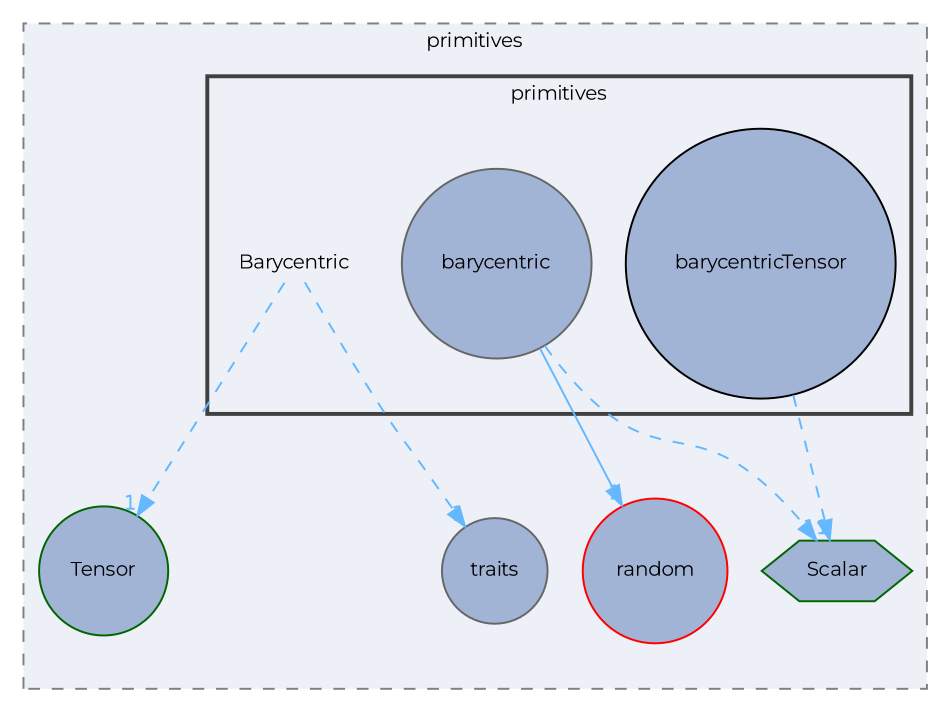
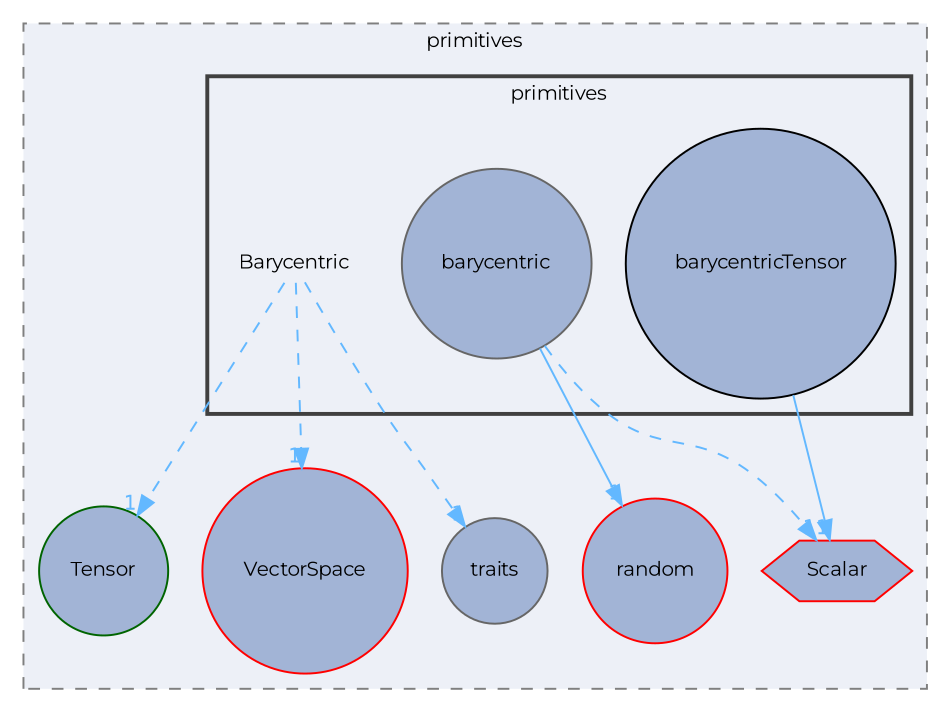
(809, 458) -> (809, 458)
none -> (305, 571)
(837, 571) -> (837, 571)
